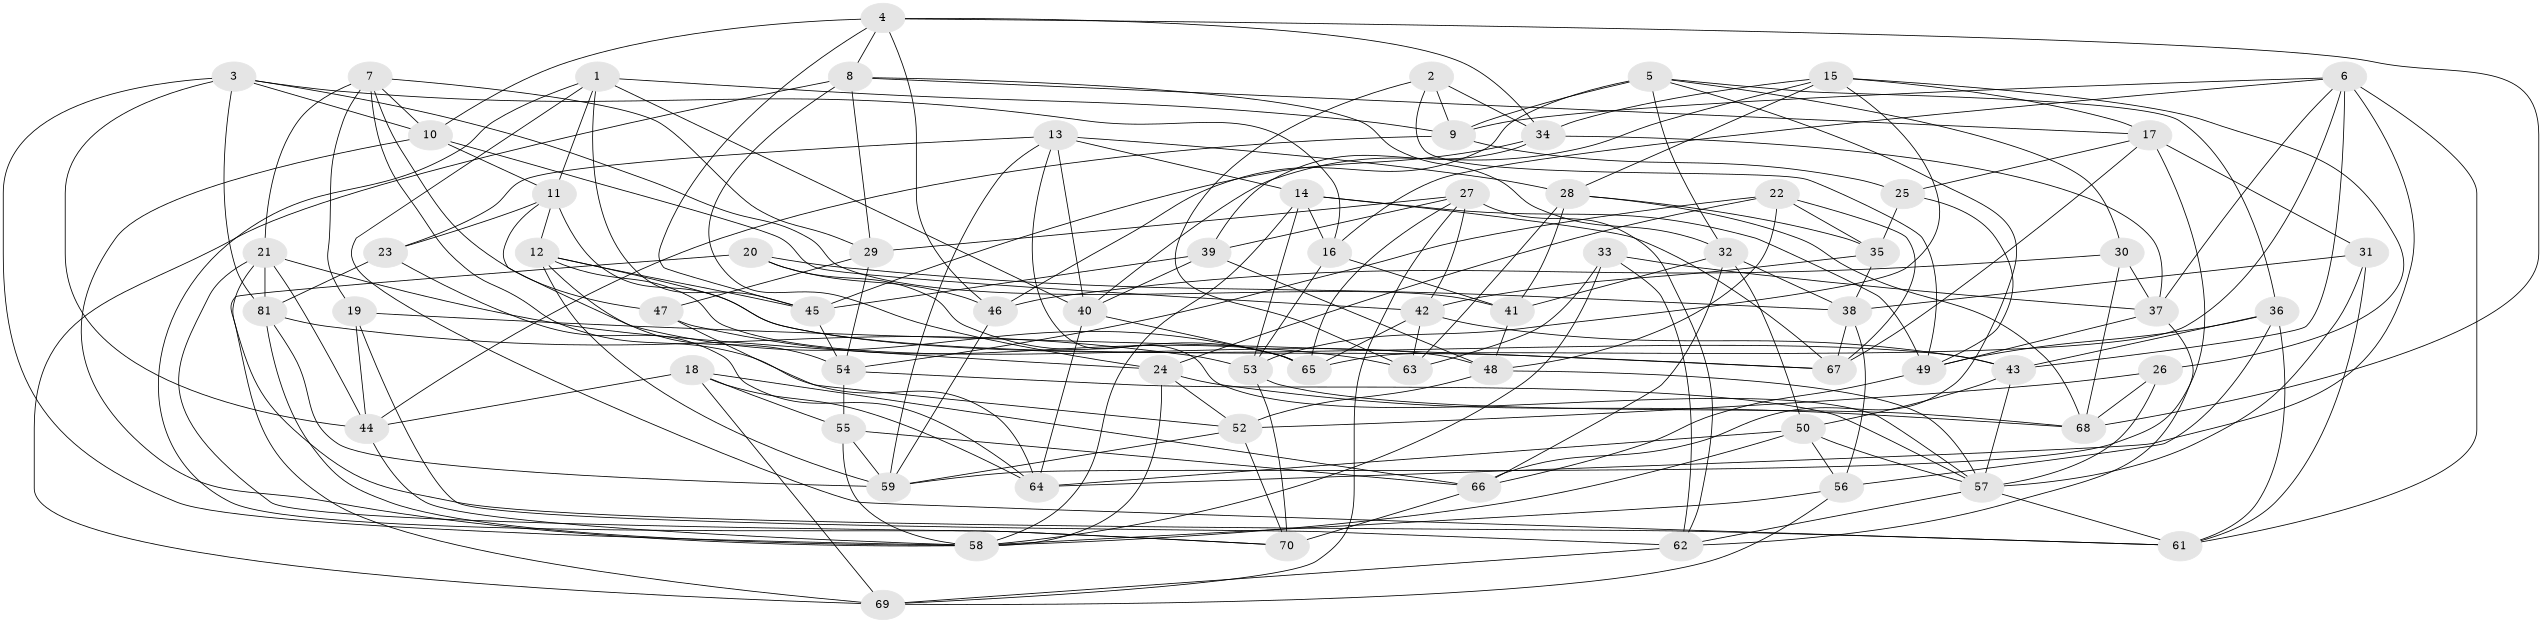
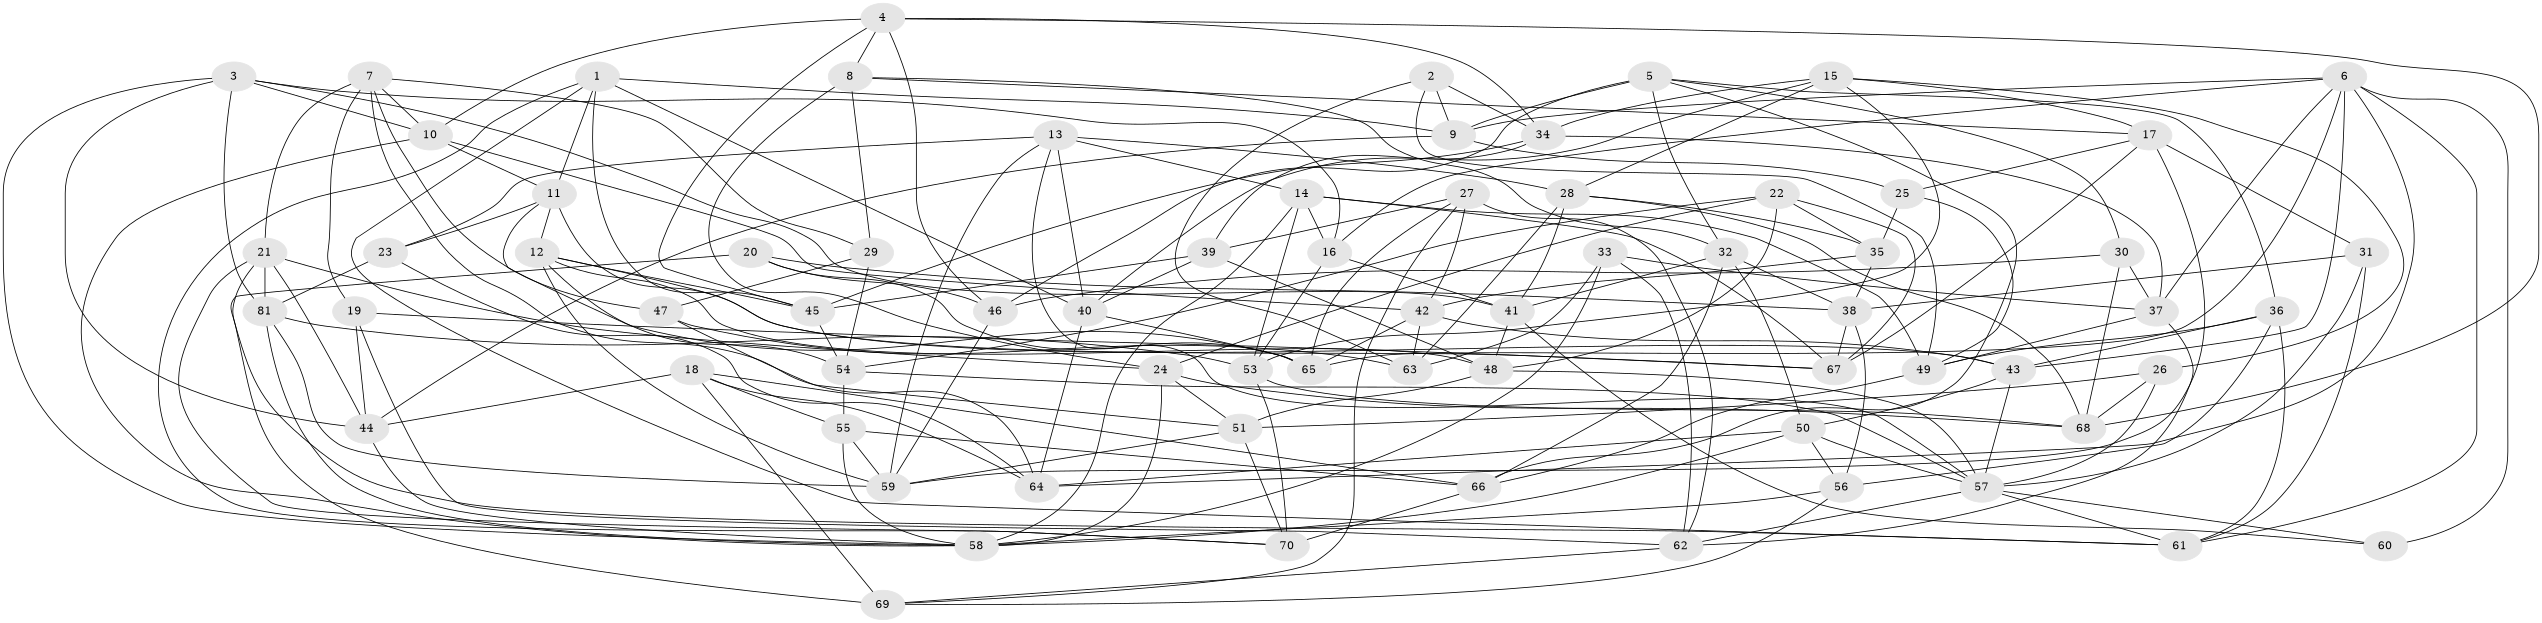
(1170, 224) -> none
(35, 425) -> none
(1240, 429) -> (1240, 429)
none -> (2386, 546)
